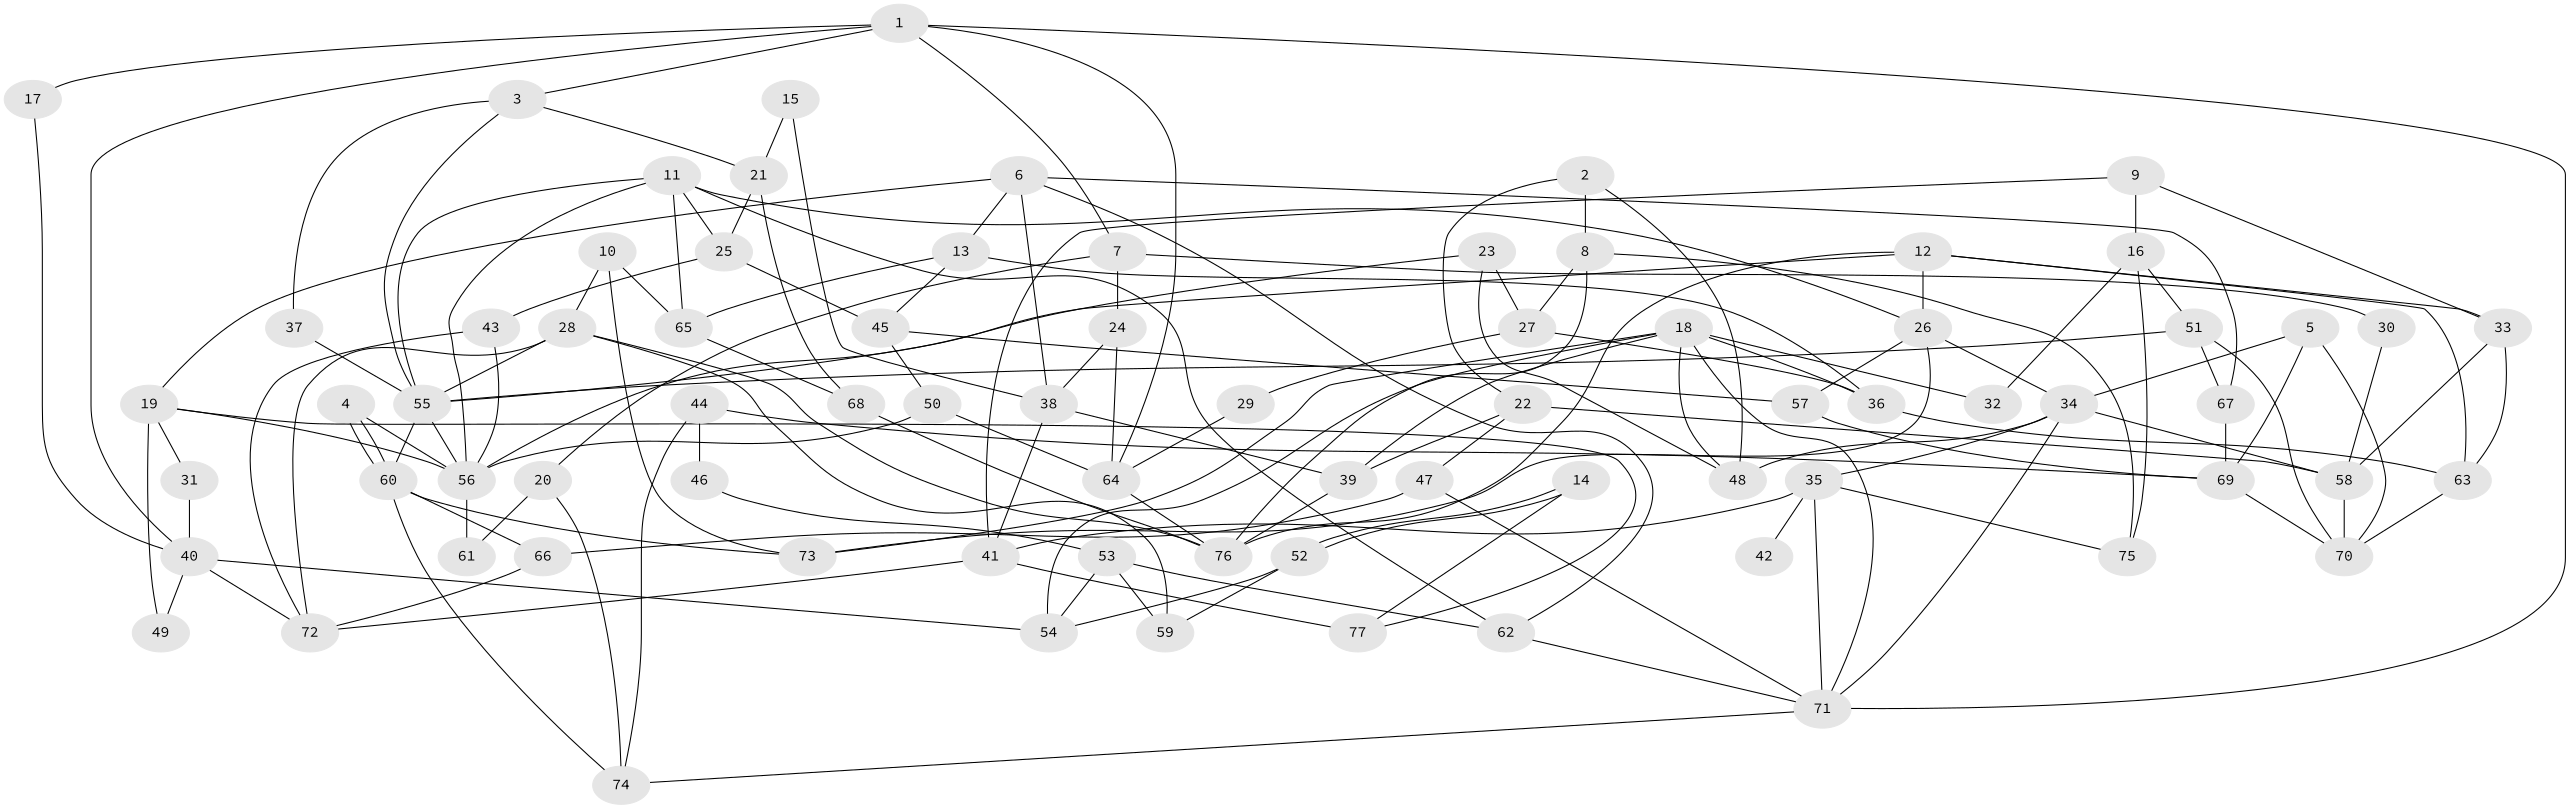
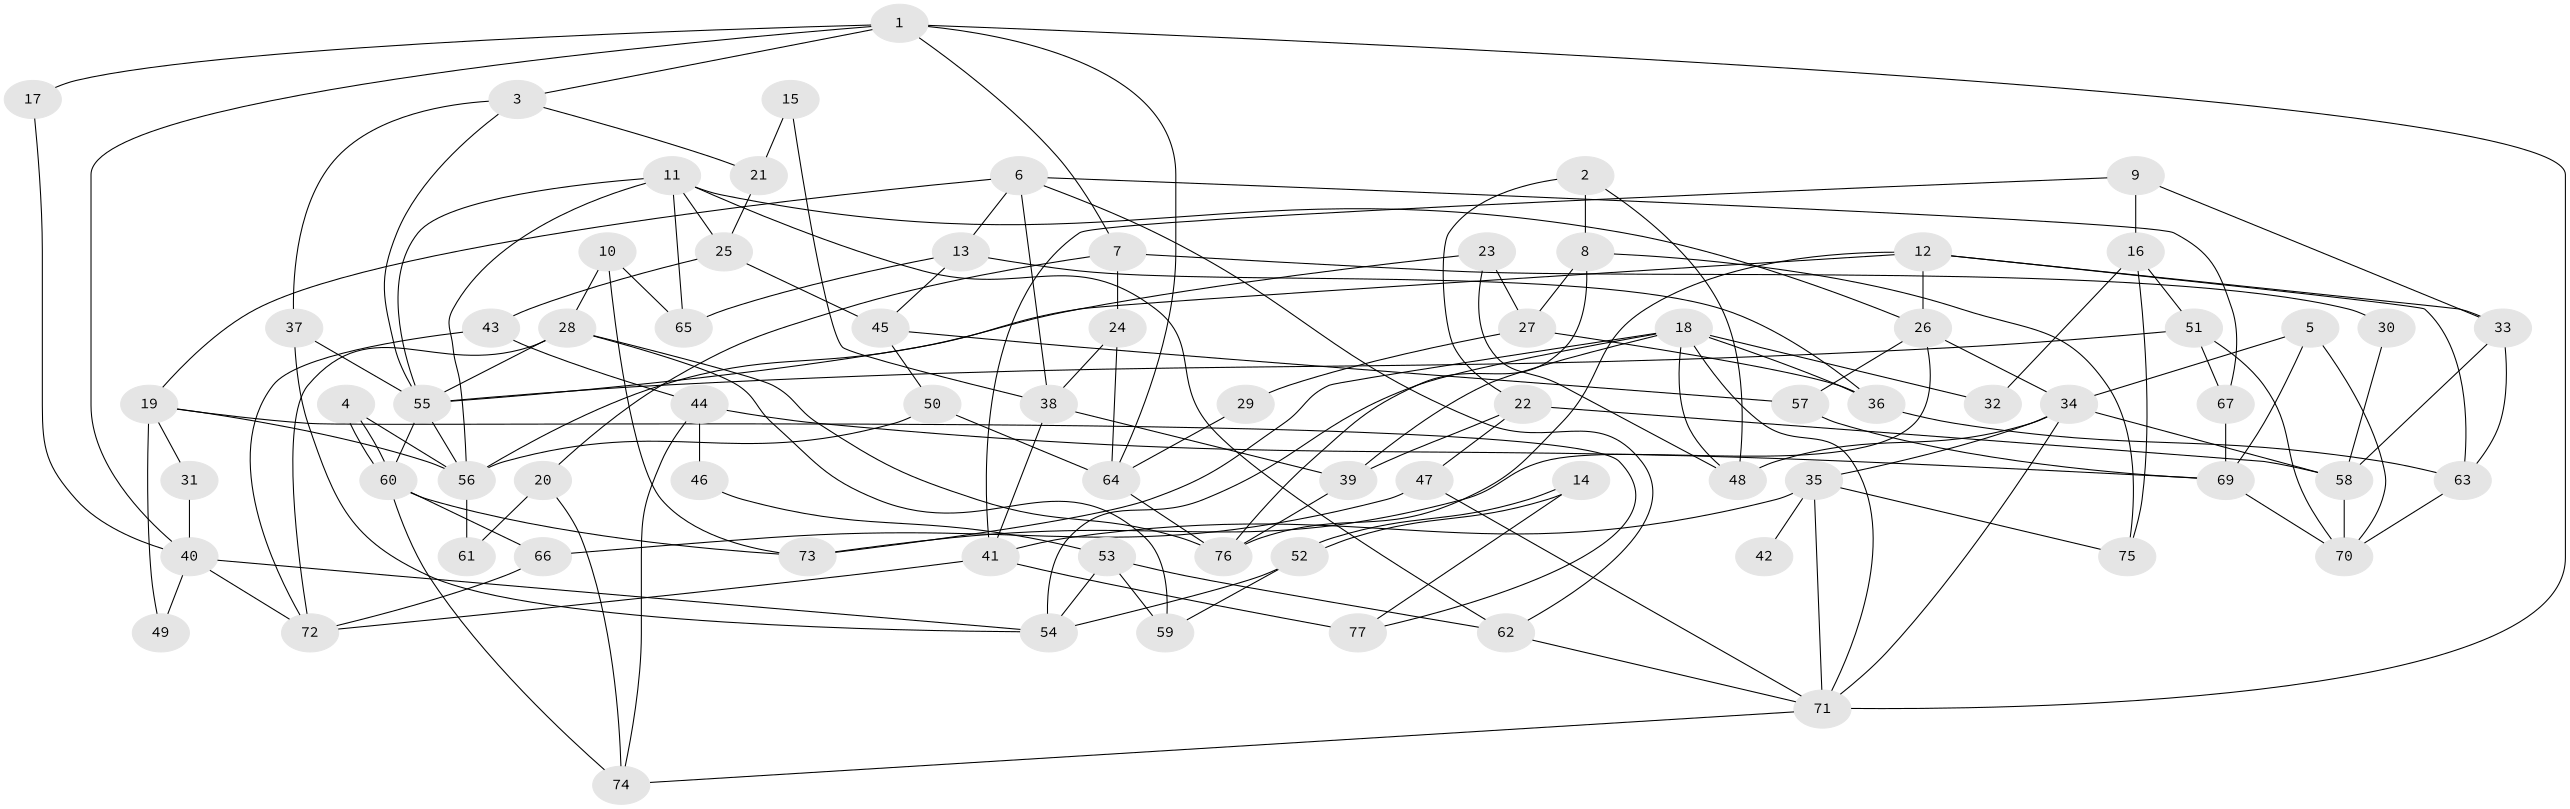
(856, 404) -> none
(498, 407) -> (593, 370)
none -> (626, 614)
